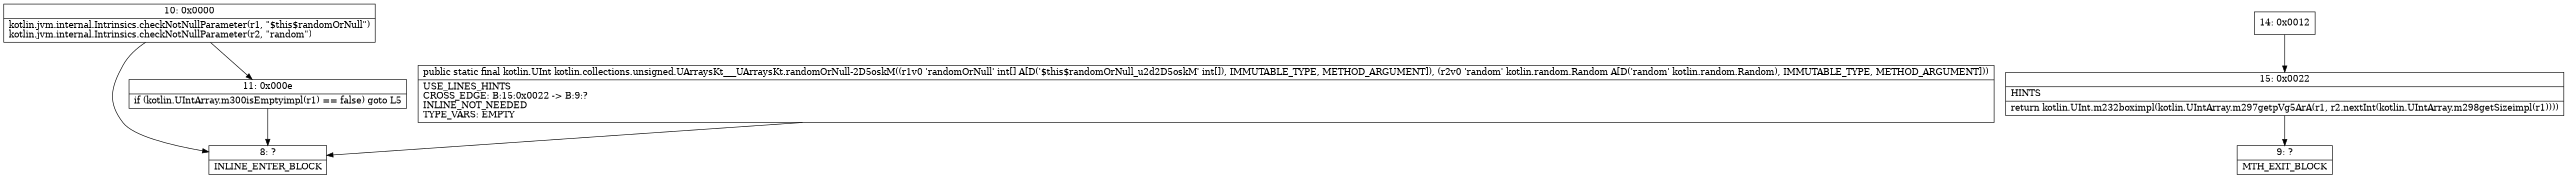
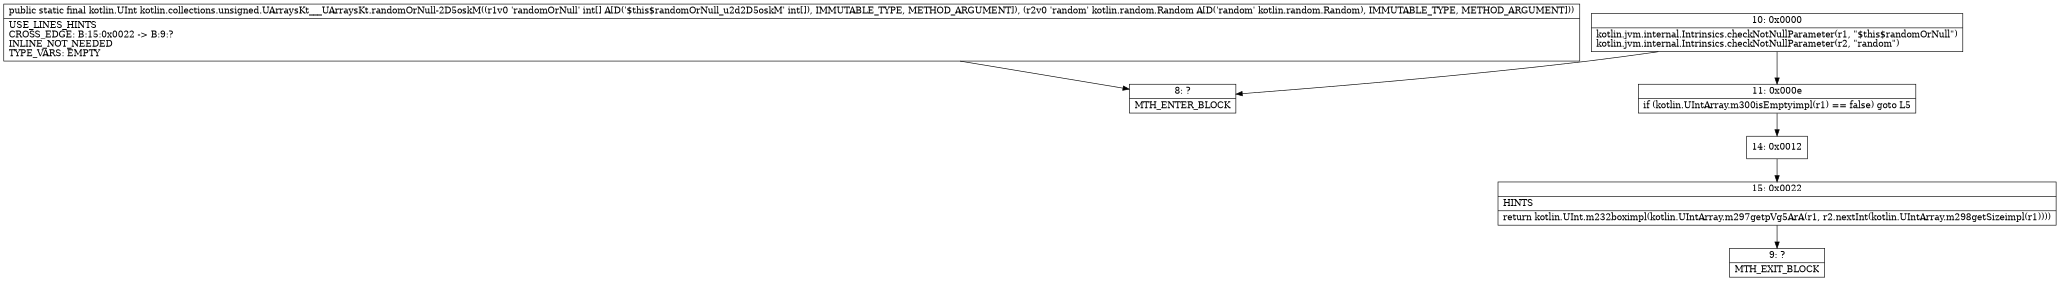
(268, 124) -> (1777, 121)
(268, 167) -> (1183, 106)
